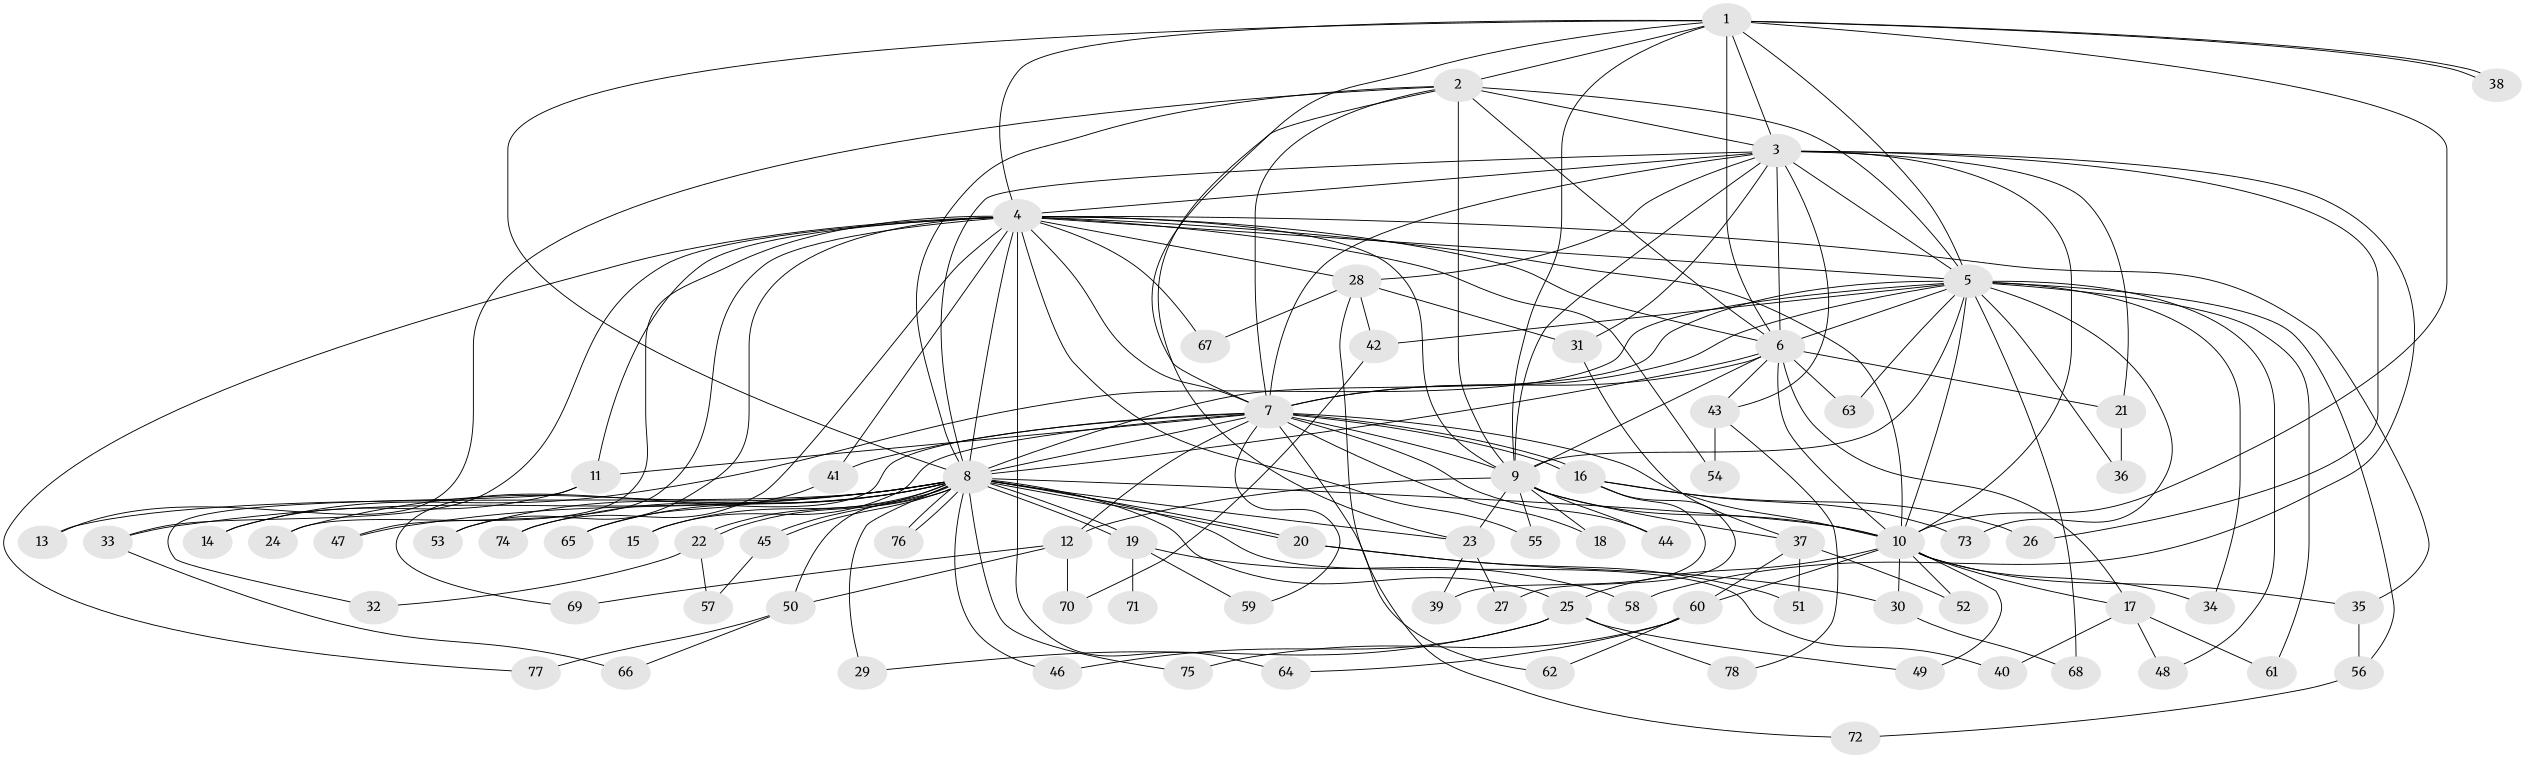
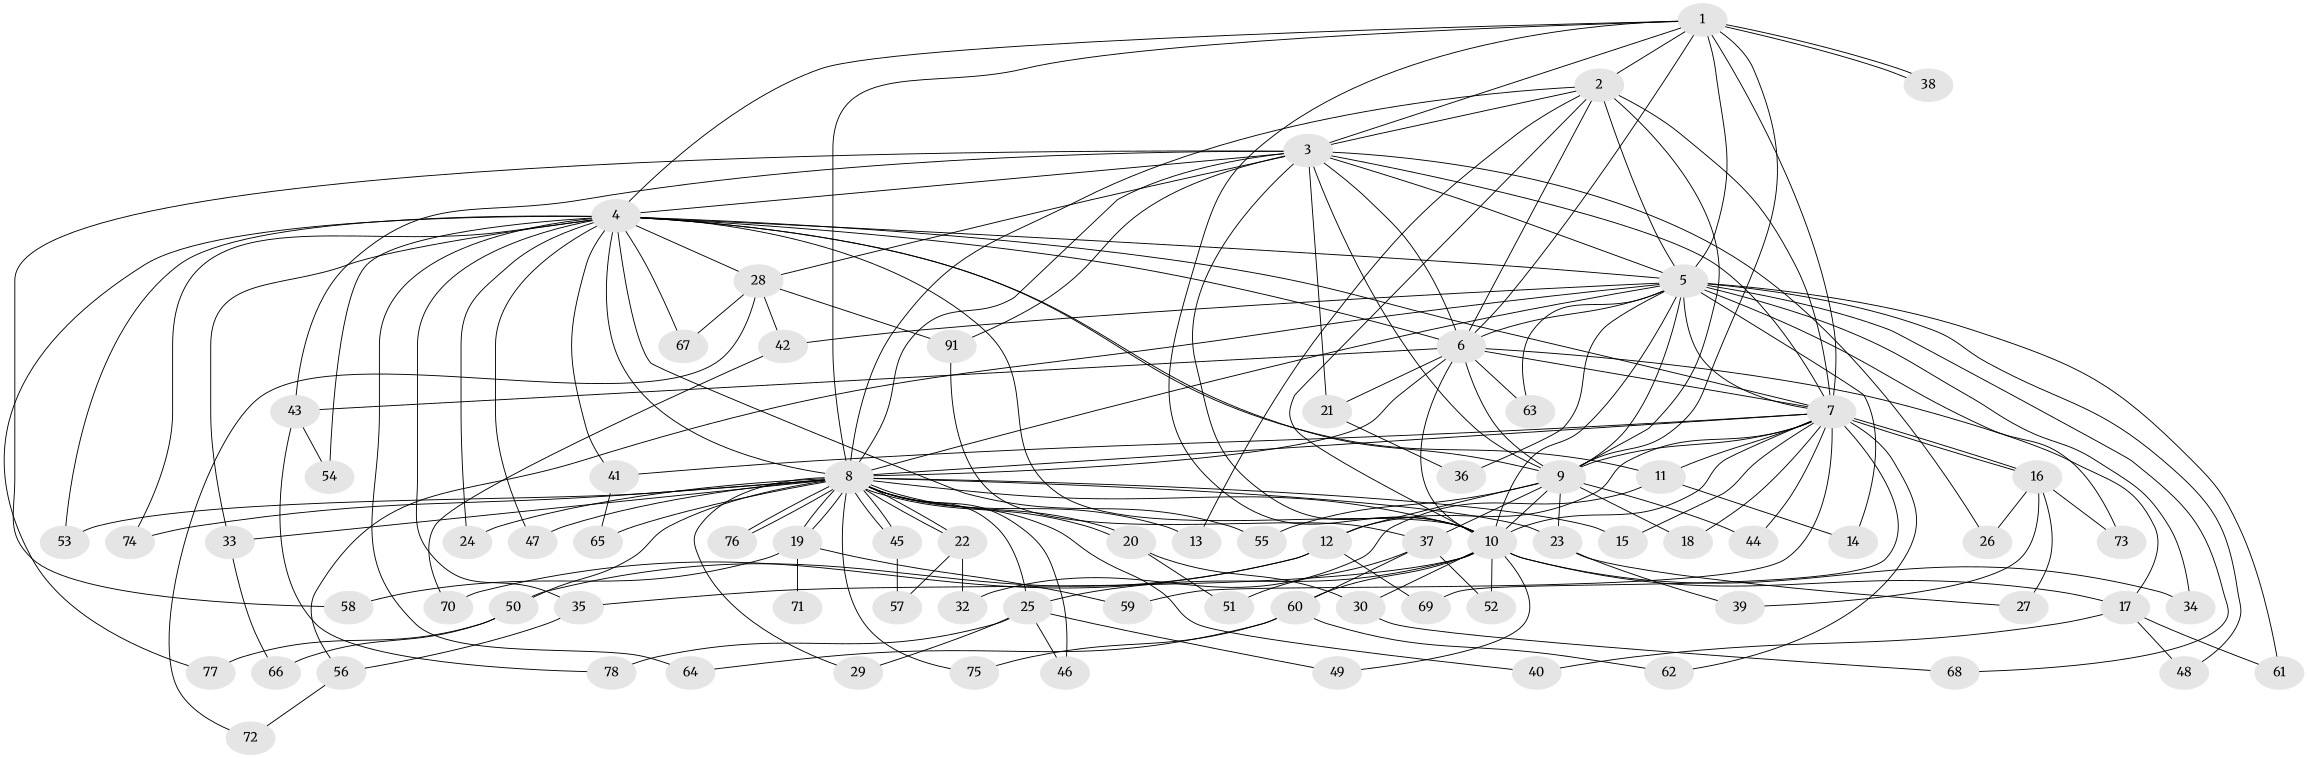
(1160, 311) -> (1355, 333)
(1577, 346) -> (952, 346)
